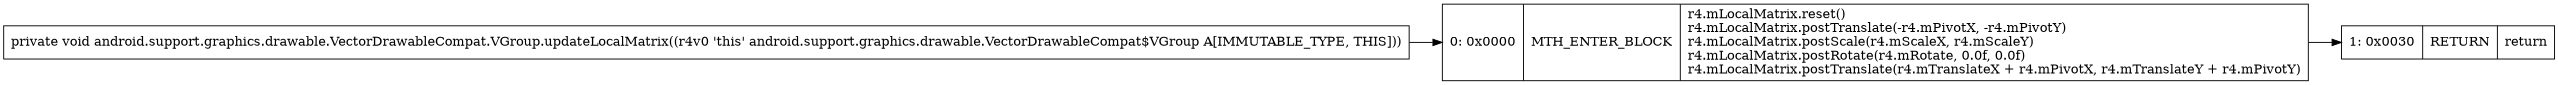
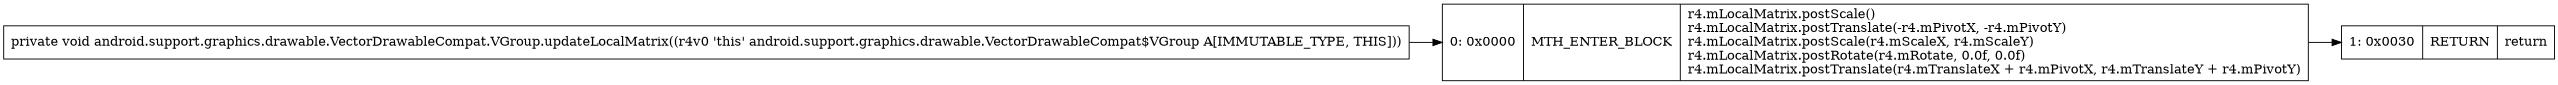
(1767, 14) -> (1782, 14)
